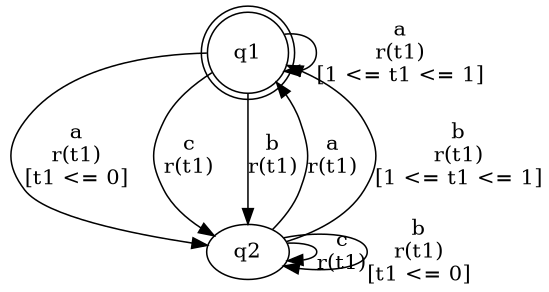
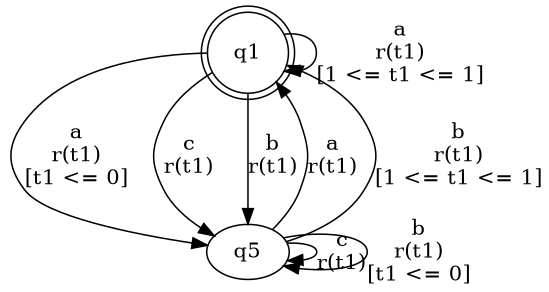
(248, 252) -> (248, 252)
